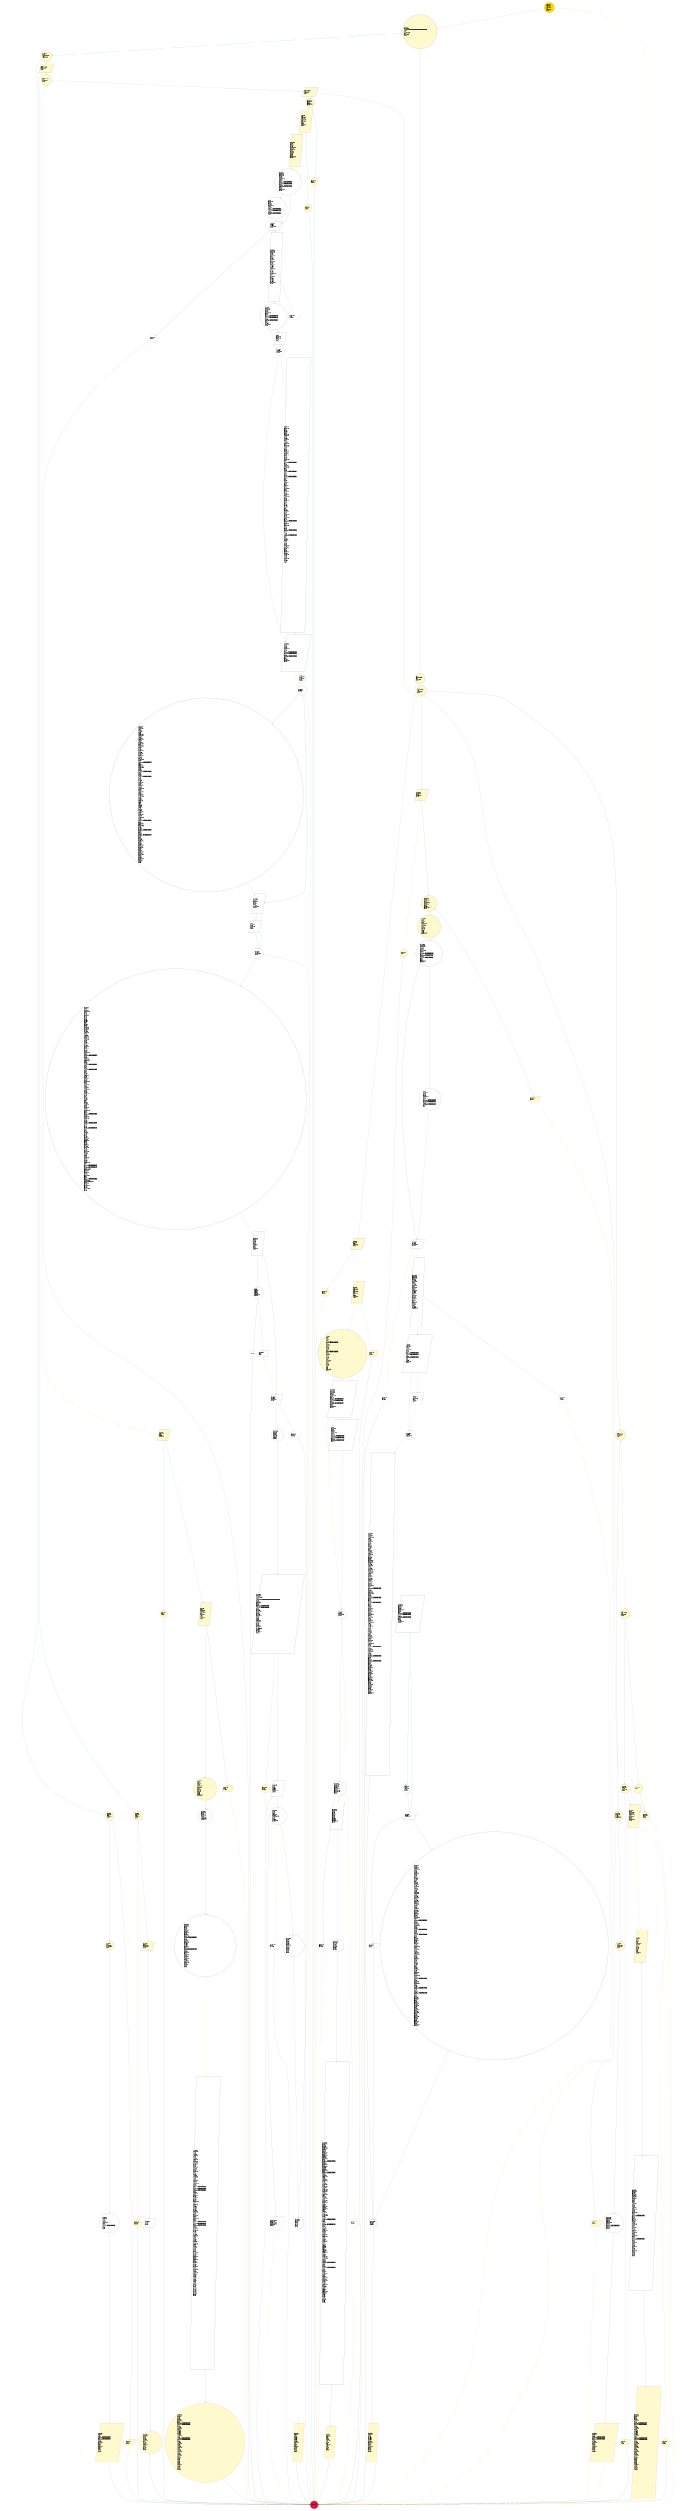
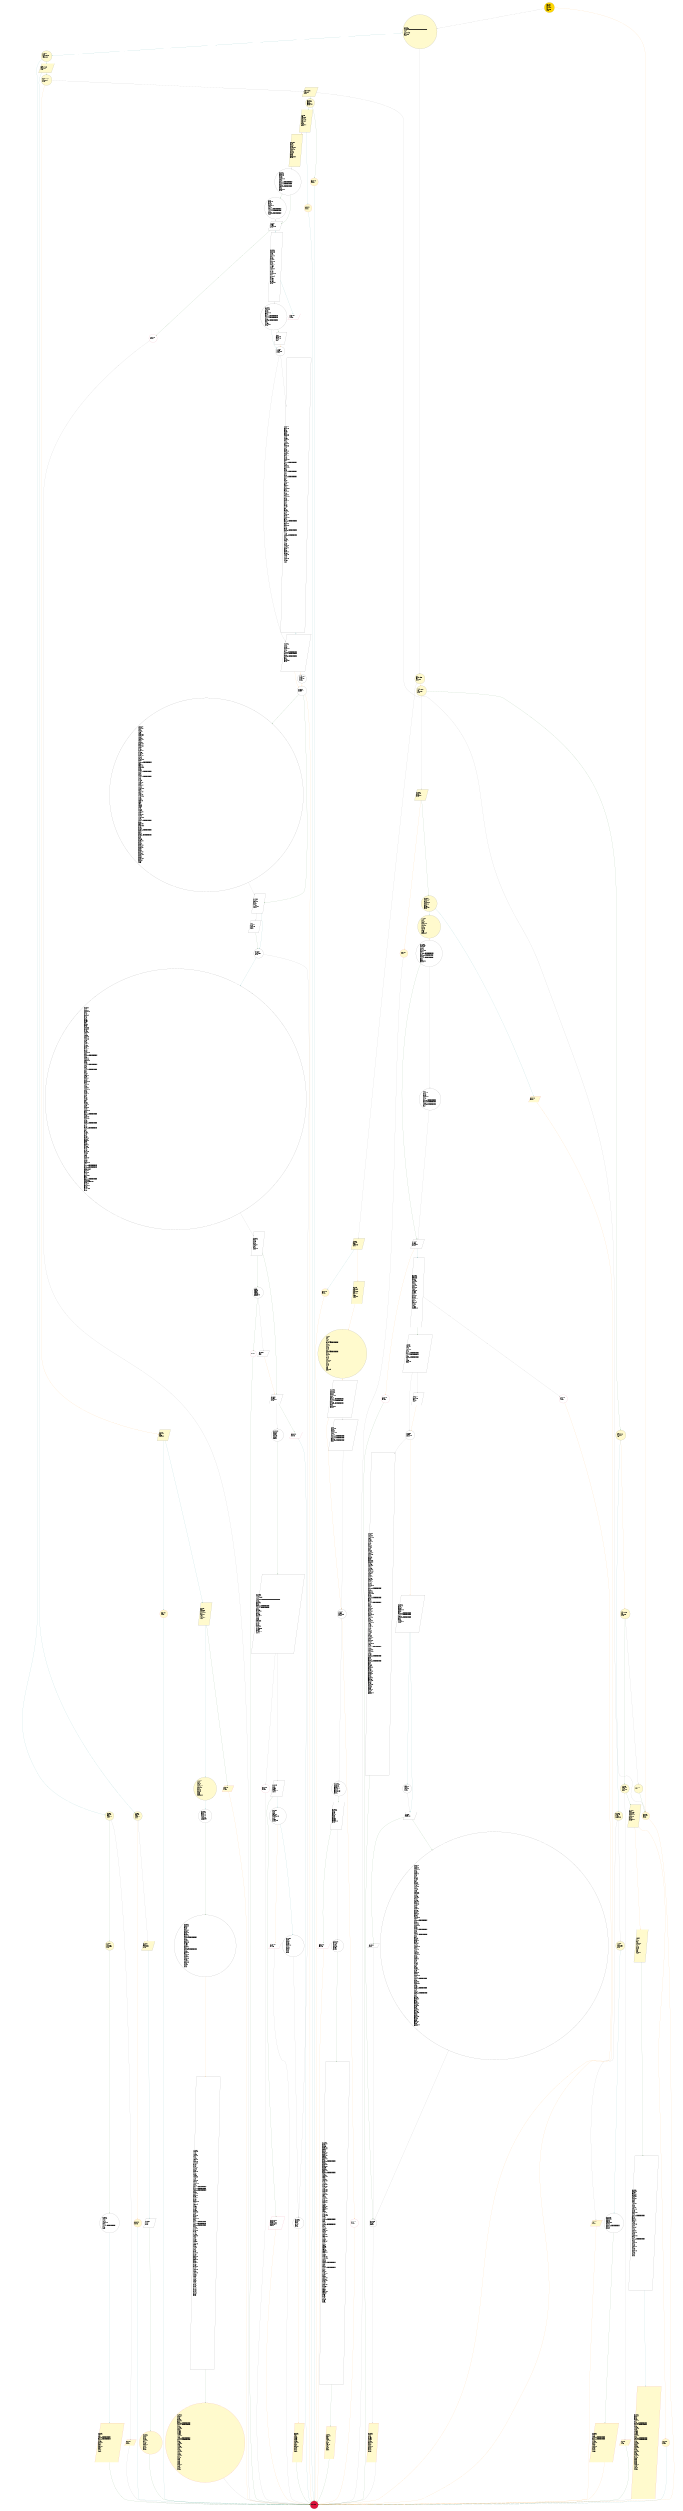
(373, 1354) -> none
(266, 1789) -> (266, 1789)
